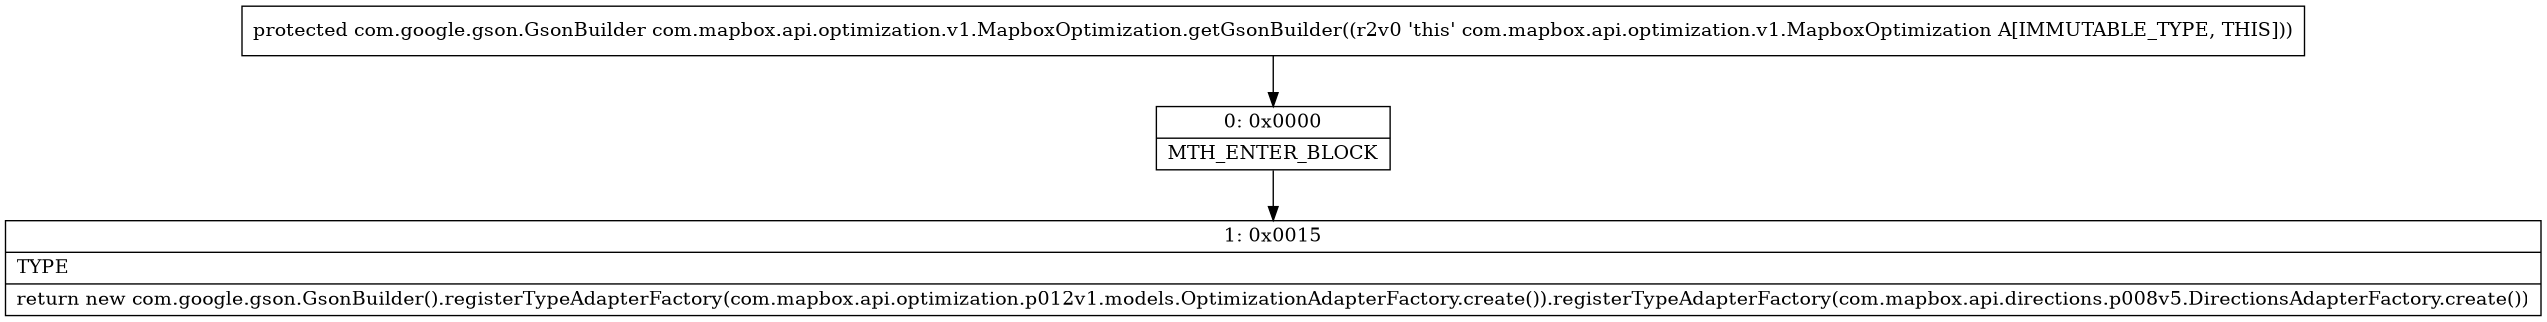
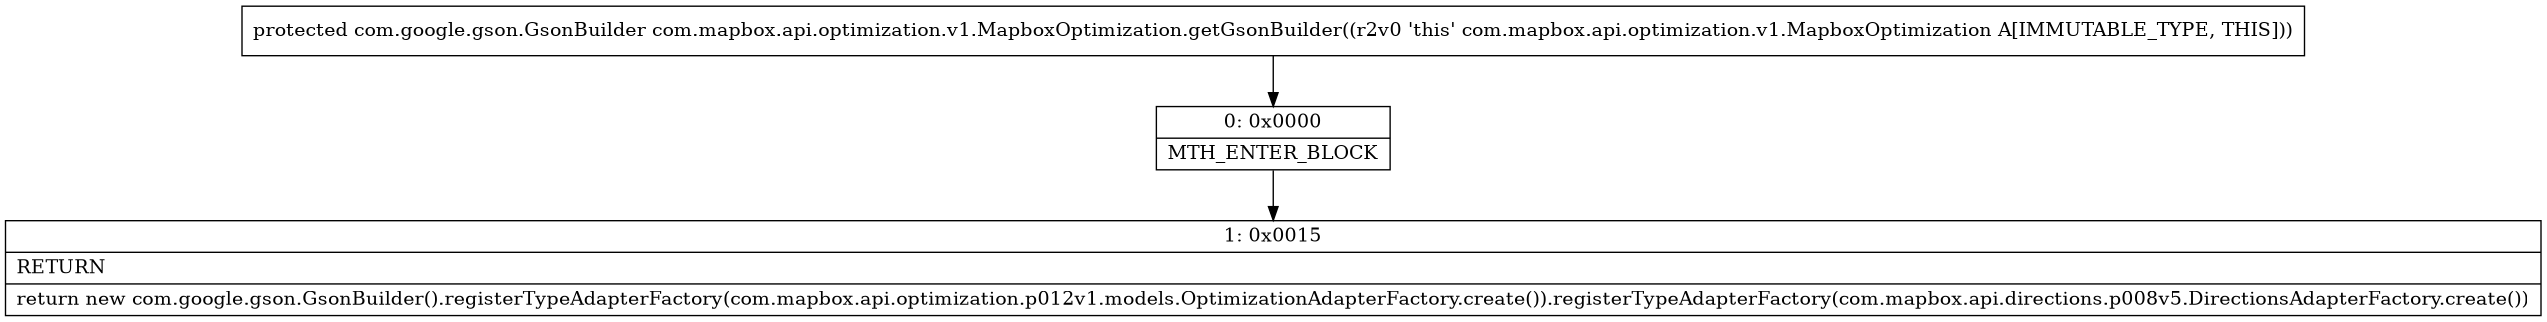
(43, 267) -> (61, 267)
